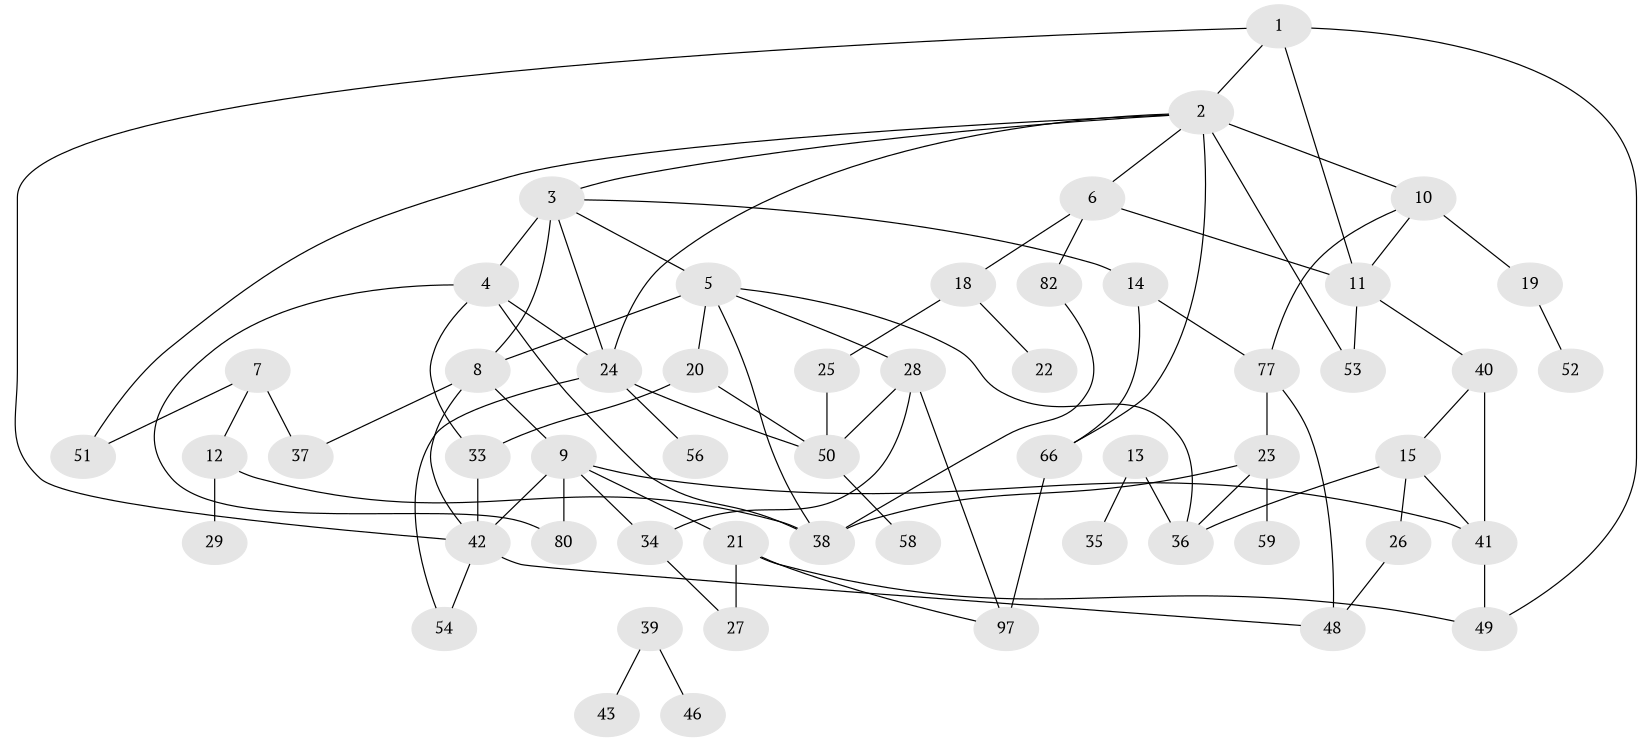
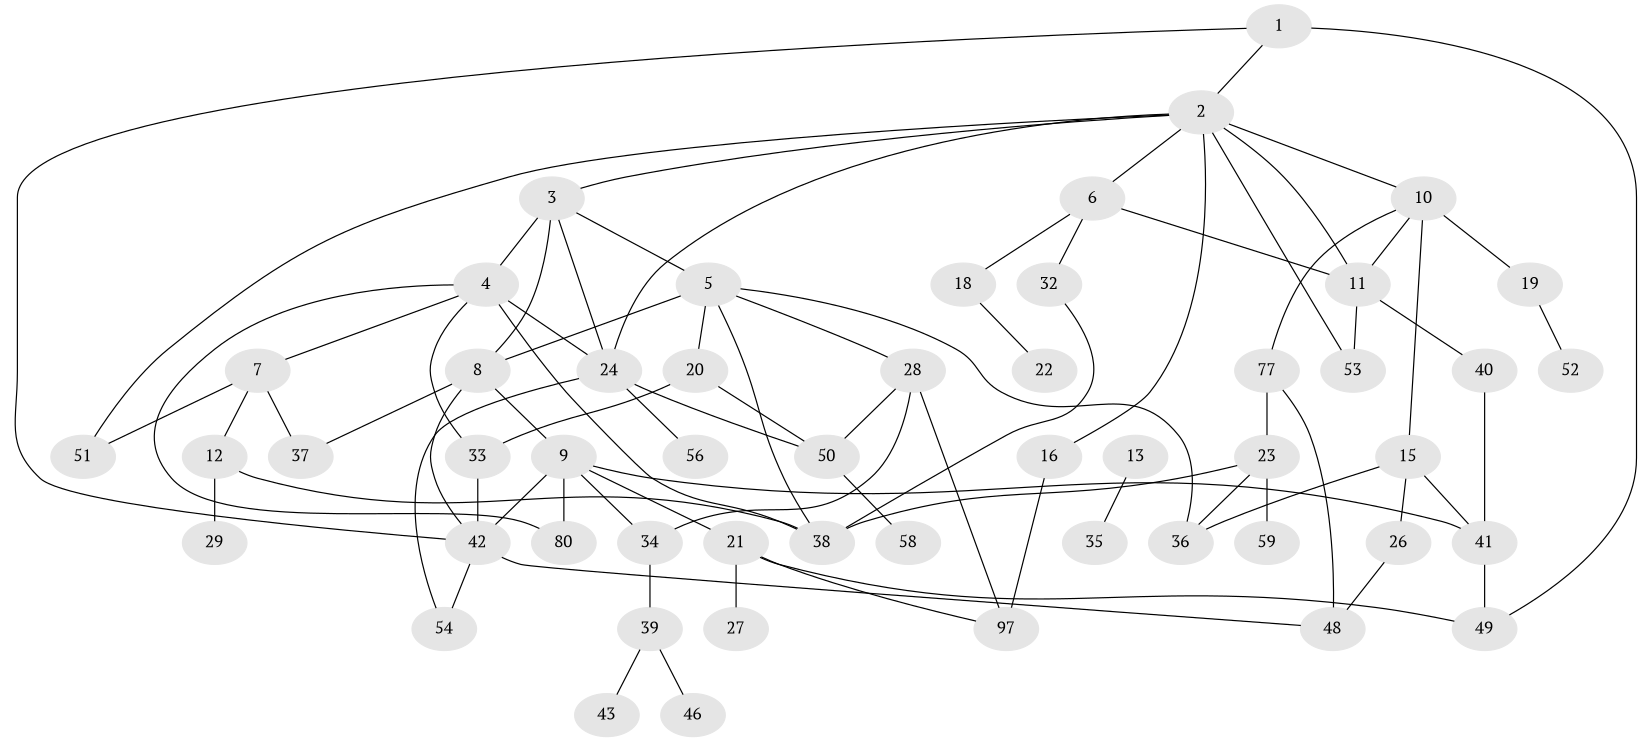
(1315, 145) -> (1294, 188)
(1049, 285) -> (1049, 285)
(1135, 285) -> none
none -> (372, 328)
(827, 371) -> none
(1446, 414) -> (1416, 333)
(1049, 457) -> (1049, 457)
(1158, 500) -> none
(694, 587) -> (650, 586)
